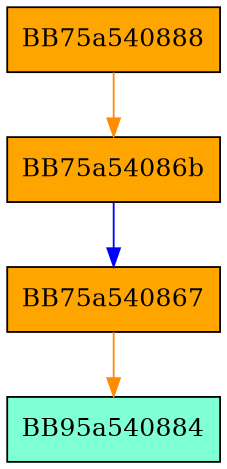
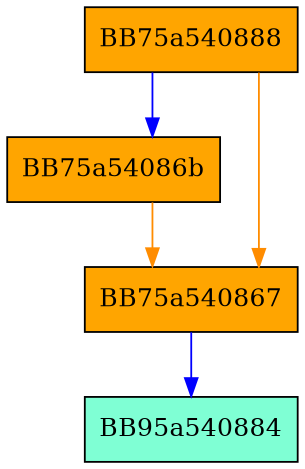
(114, 95) -> (152, 95)
none -> (259, 161)
(114, 225) -> (152, 225)
(114, 355) -> (191, 355)
